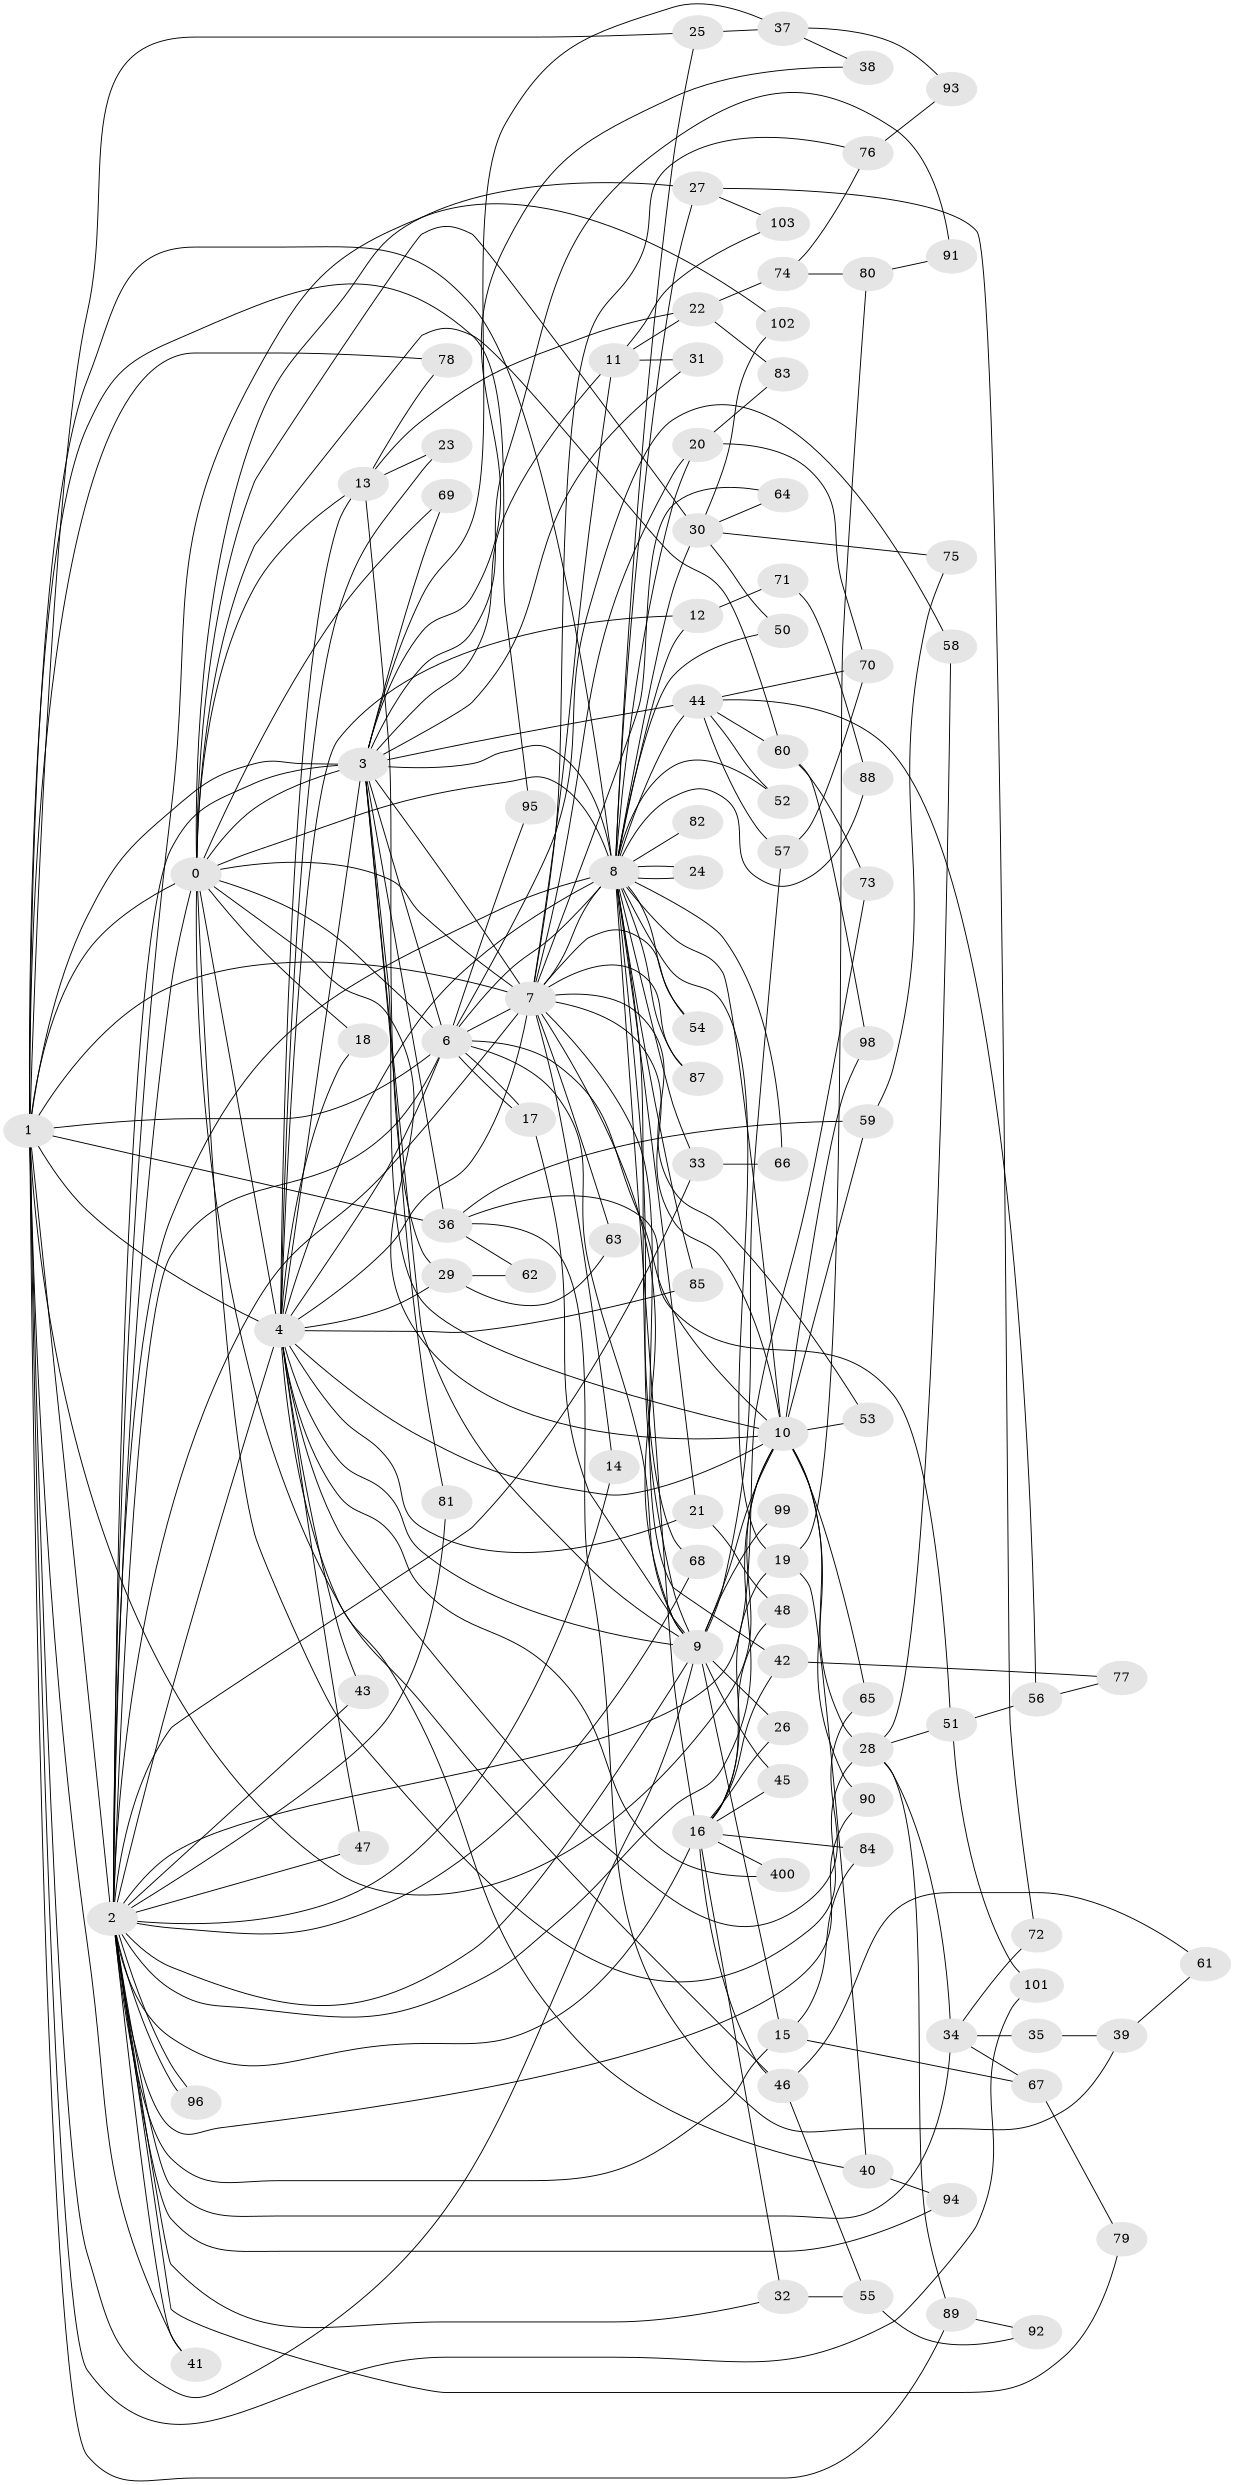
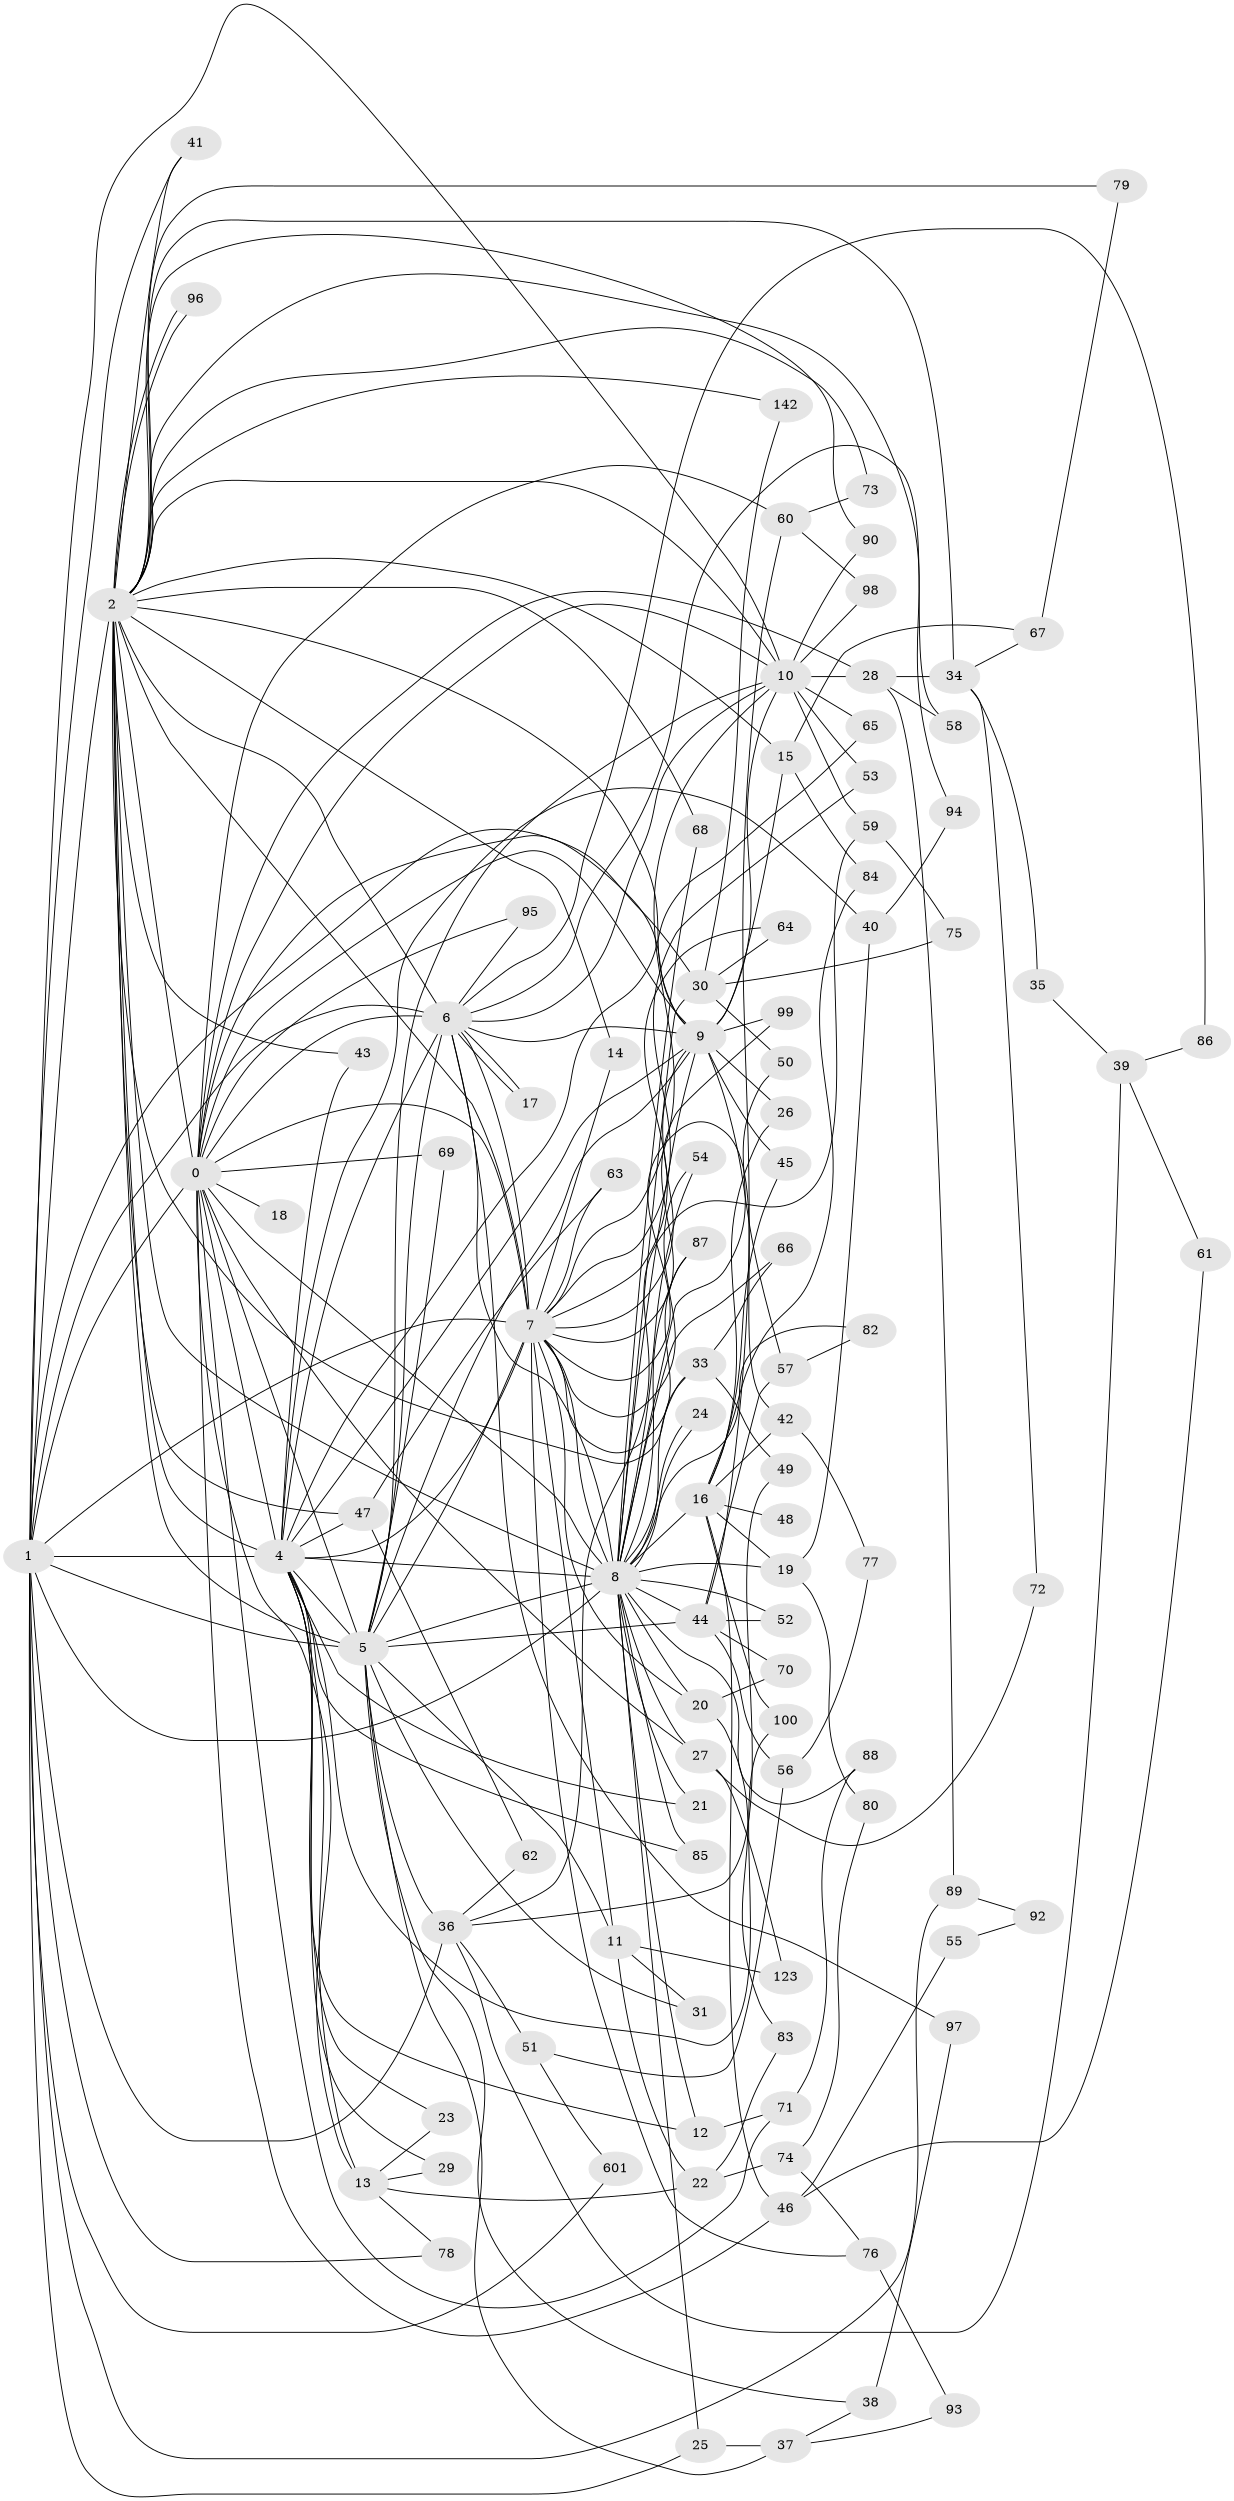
(783, 224) -> (786, 1977)
(952, 256) -> none
(783, 324) -> (786, 405)
(158, 348) -> (324, 1002)
(363, 765) -> (363, 1648)
(835, 767) -> (829, 1350)
none -> (1206, 1042)
(316, 1128) -> none
(758, 1216) -> none
none -> (673, 1263)
(489, 1276) -> (447, 1685)
(543, 1304) -> (479, 1337)
(566, 1386) -> (425, 900)
none -> (786, 1470)
(528, 1481) -> none
(447, 1502) -> none
(740, 1562) -> none
(910, 1737) -> none
(783, 1875) -> (786, 1721)
none -> (288, 1975)
(1037, 1986) -> (616, 2169)
none -> (955, 2028)
(412, 2044) -> none
(783, 2297) -> none
